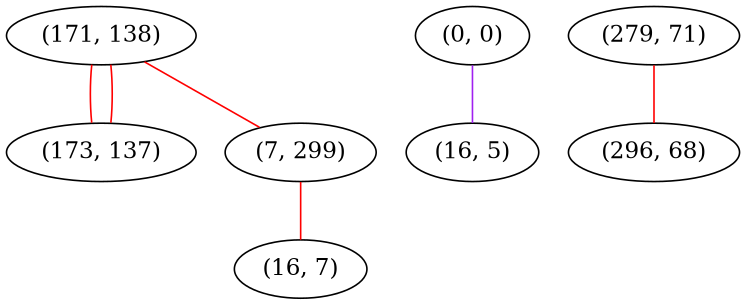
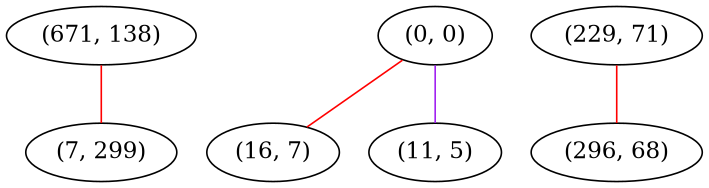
(101, 36) -> (101, 36)
(654, 36) -> (617, 36)
(101, 152) -> none
(472, 152) -> (435, 152)
(301, 211) -> (355, 94)
